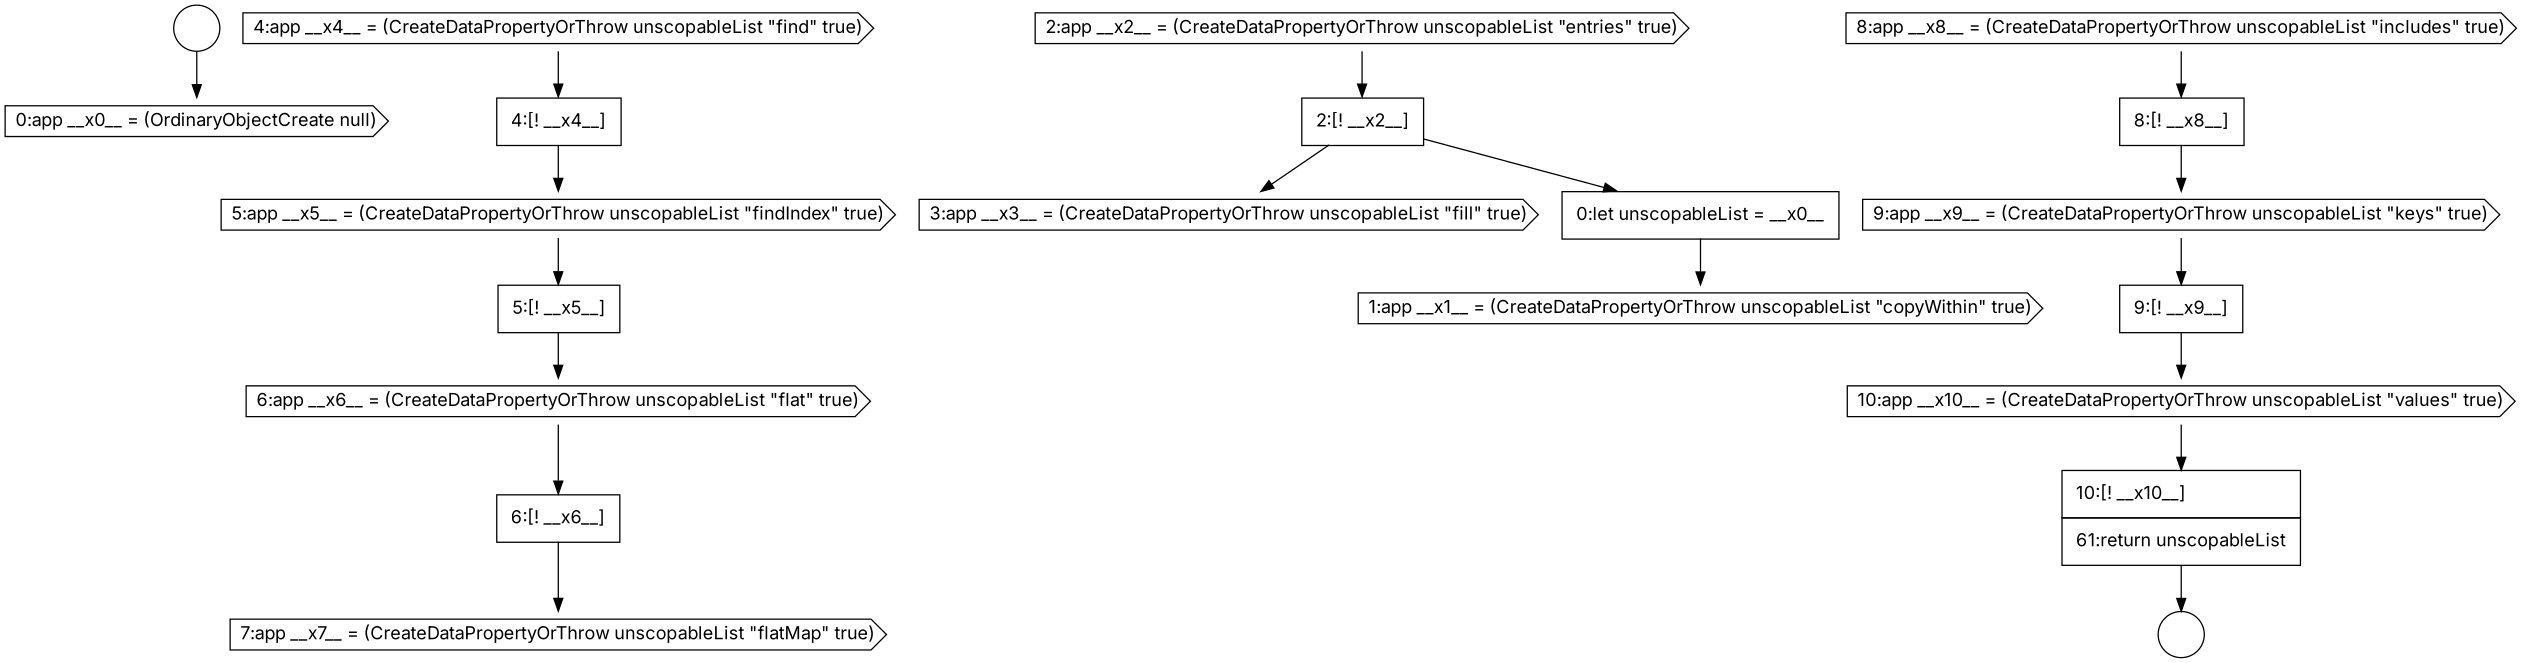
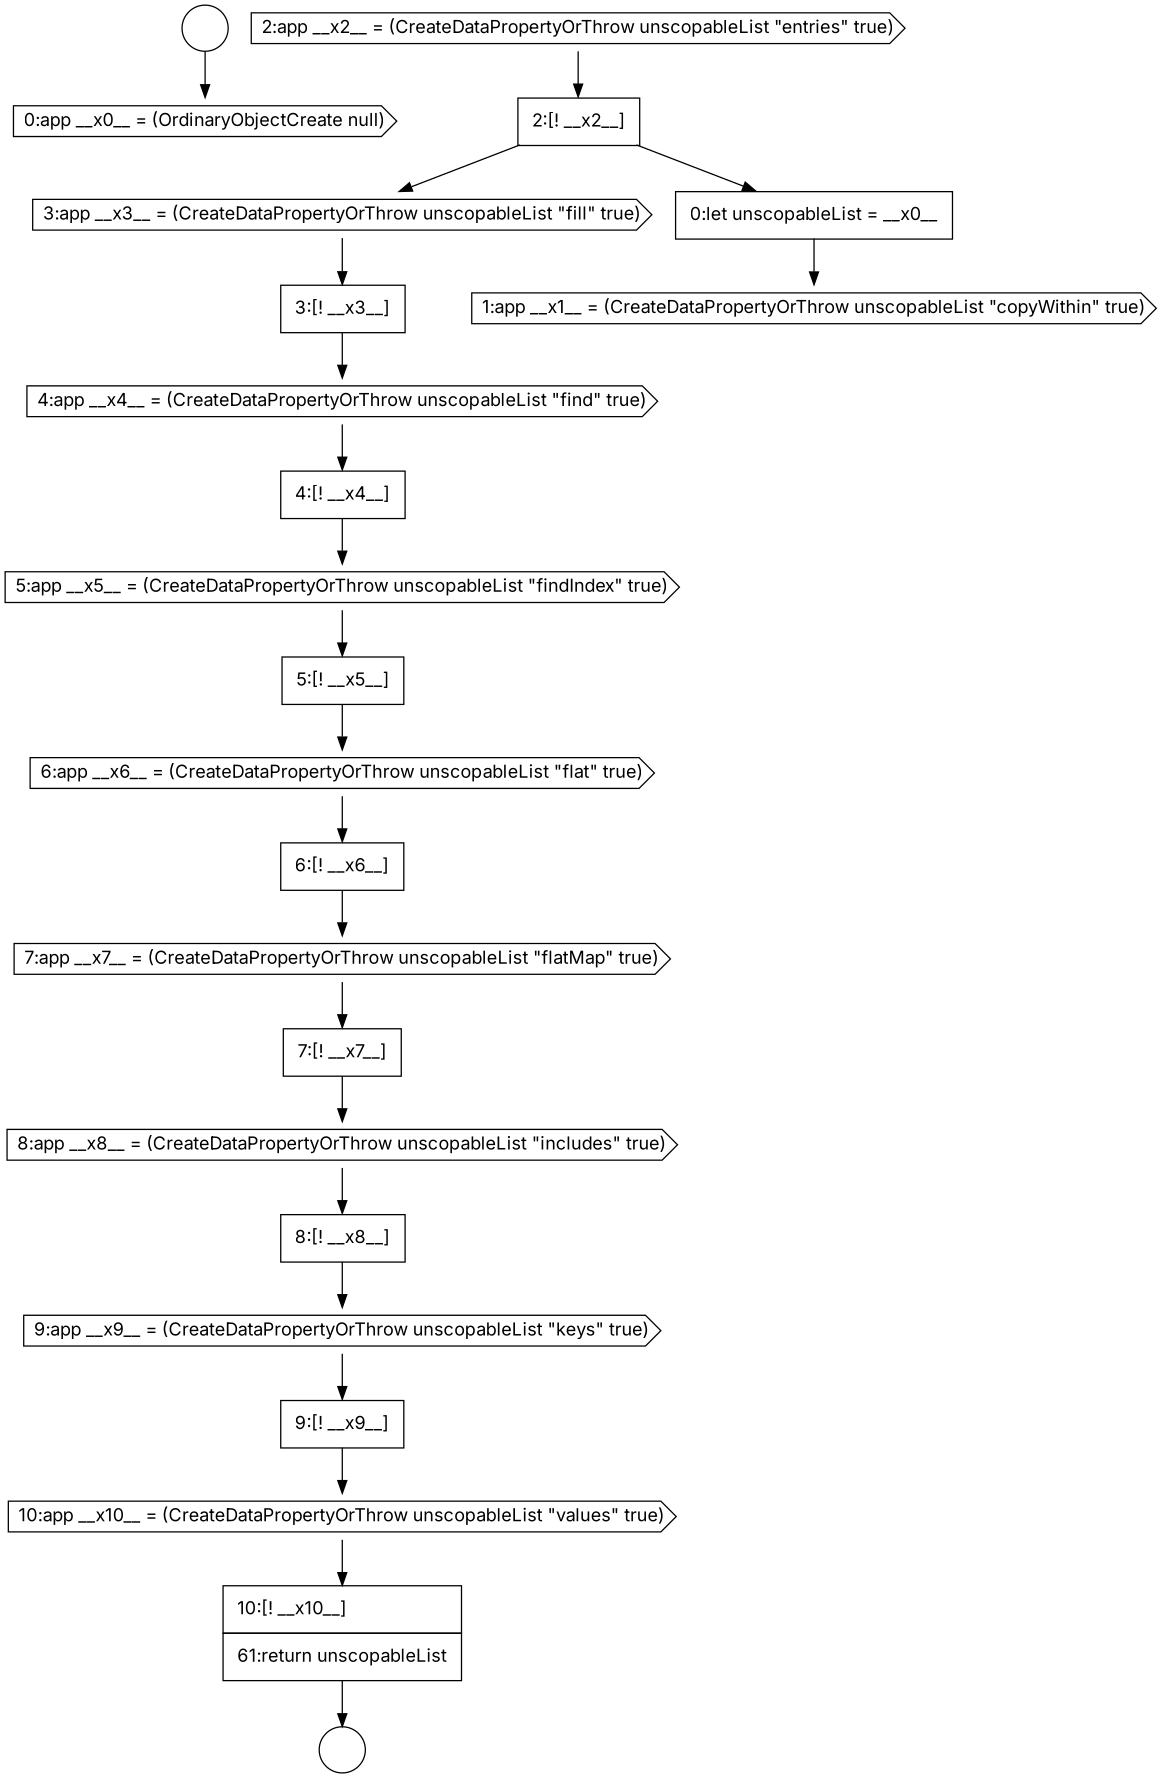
none -> (342, 308)
none -> (342, 1052)
